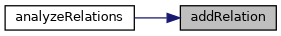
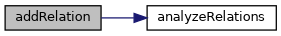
(151, 18) -> (118, 18)
